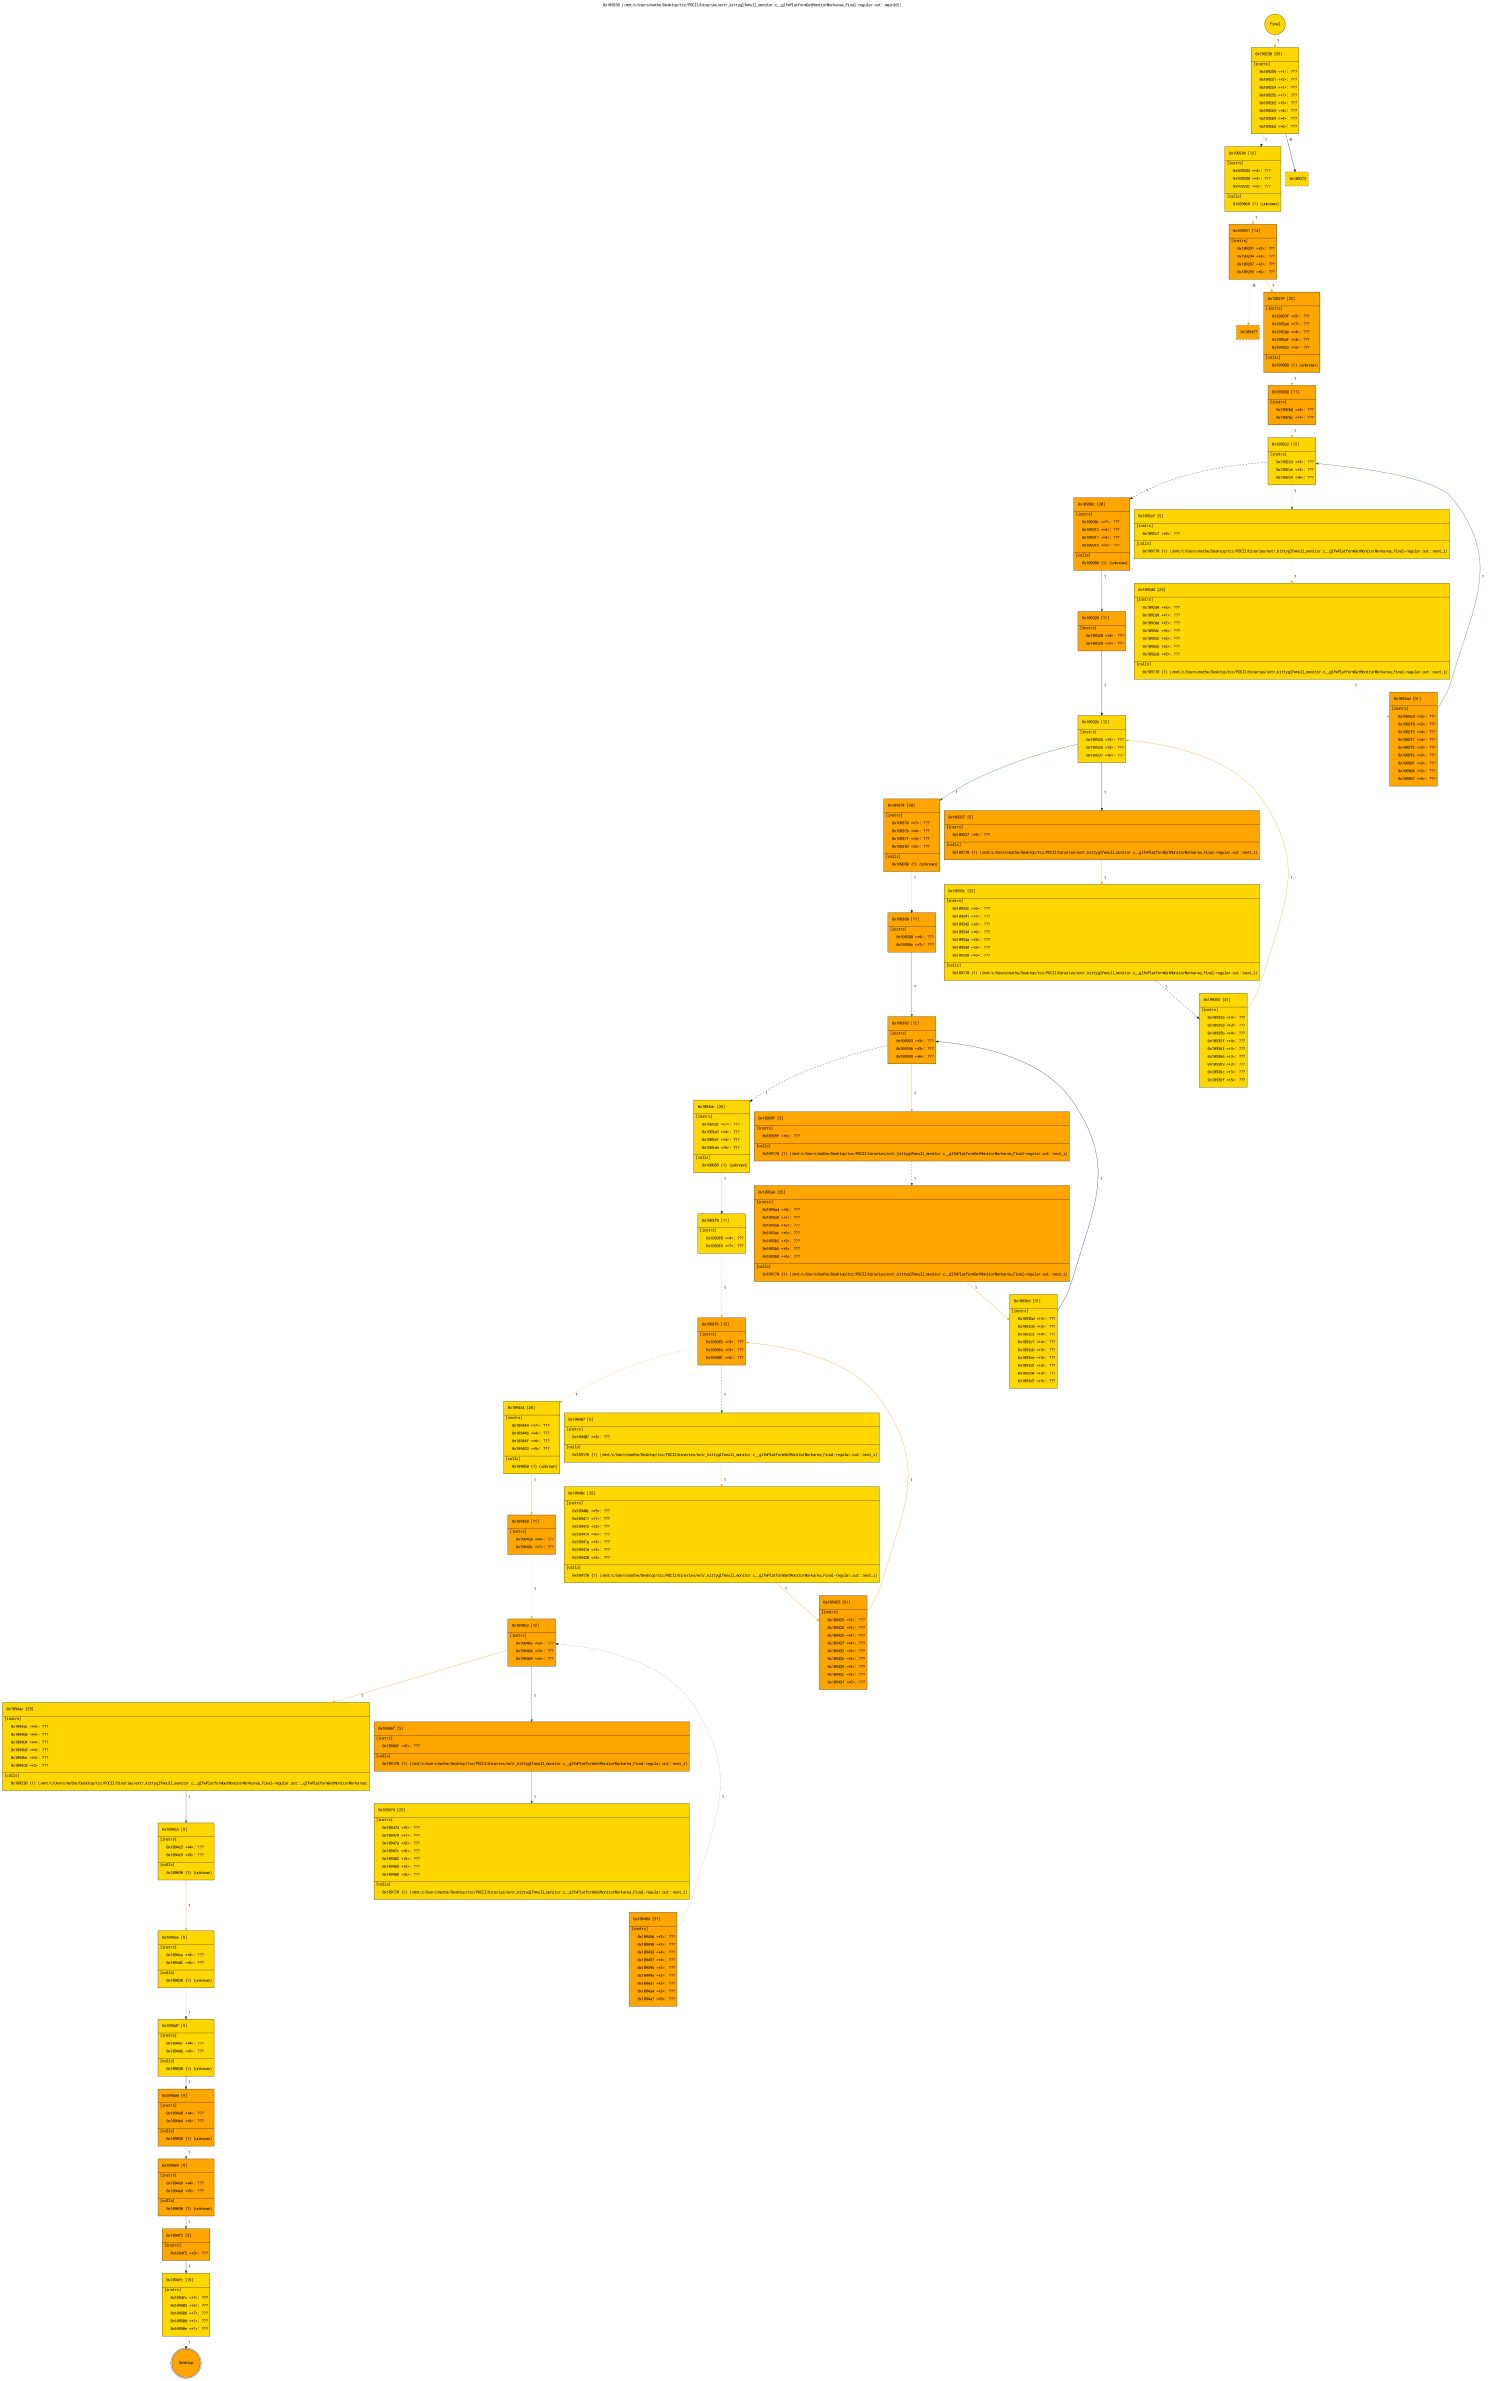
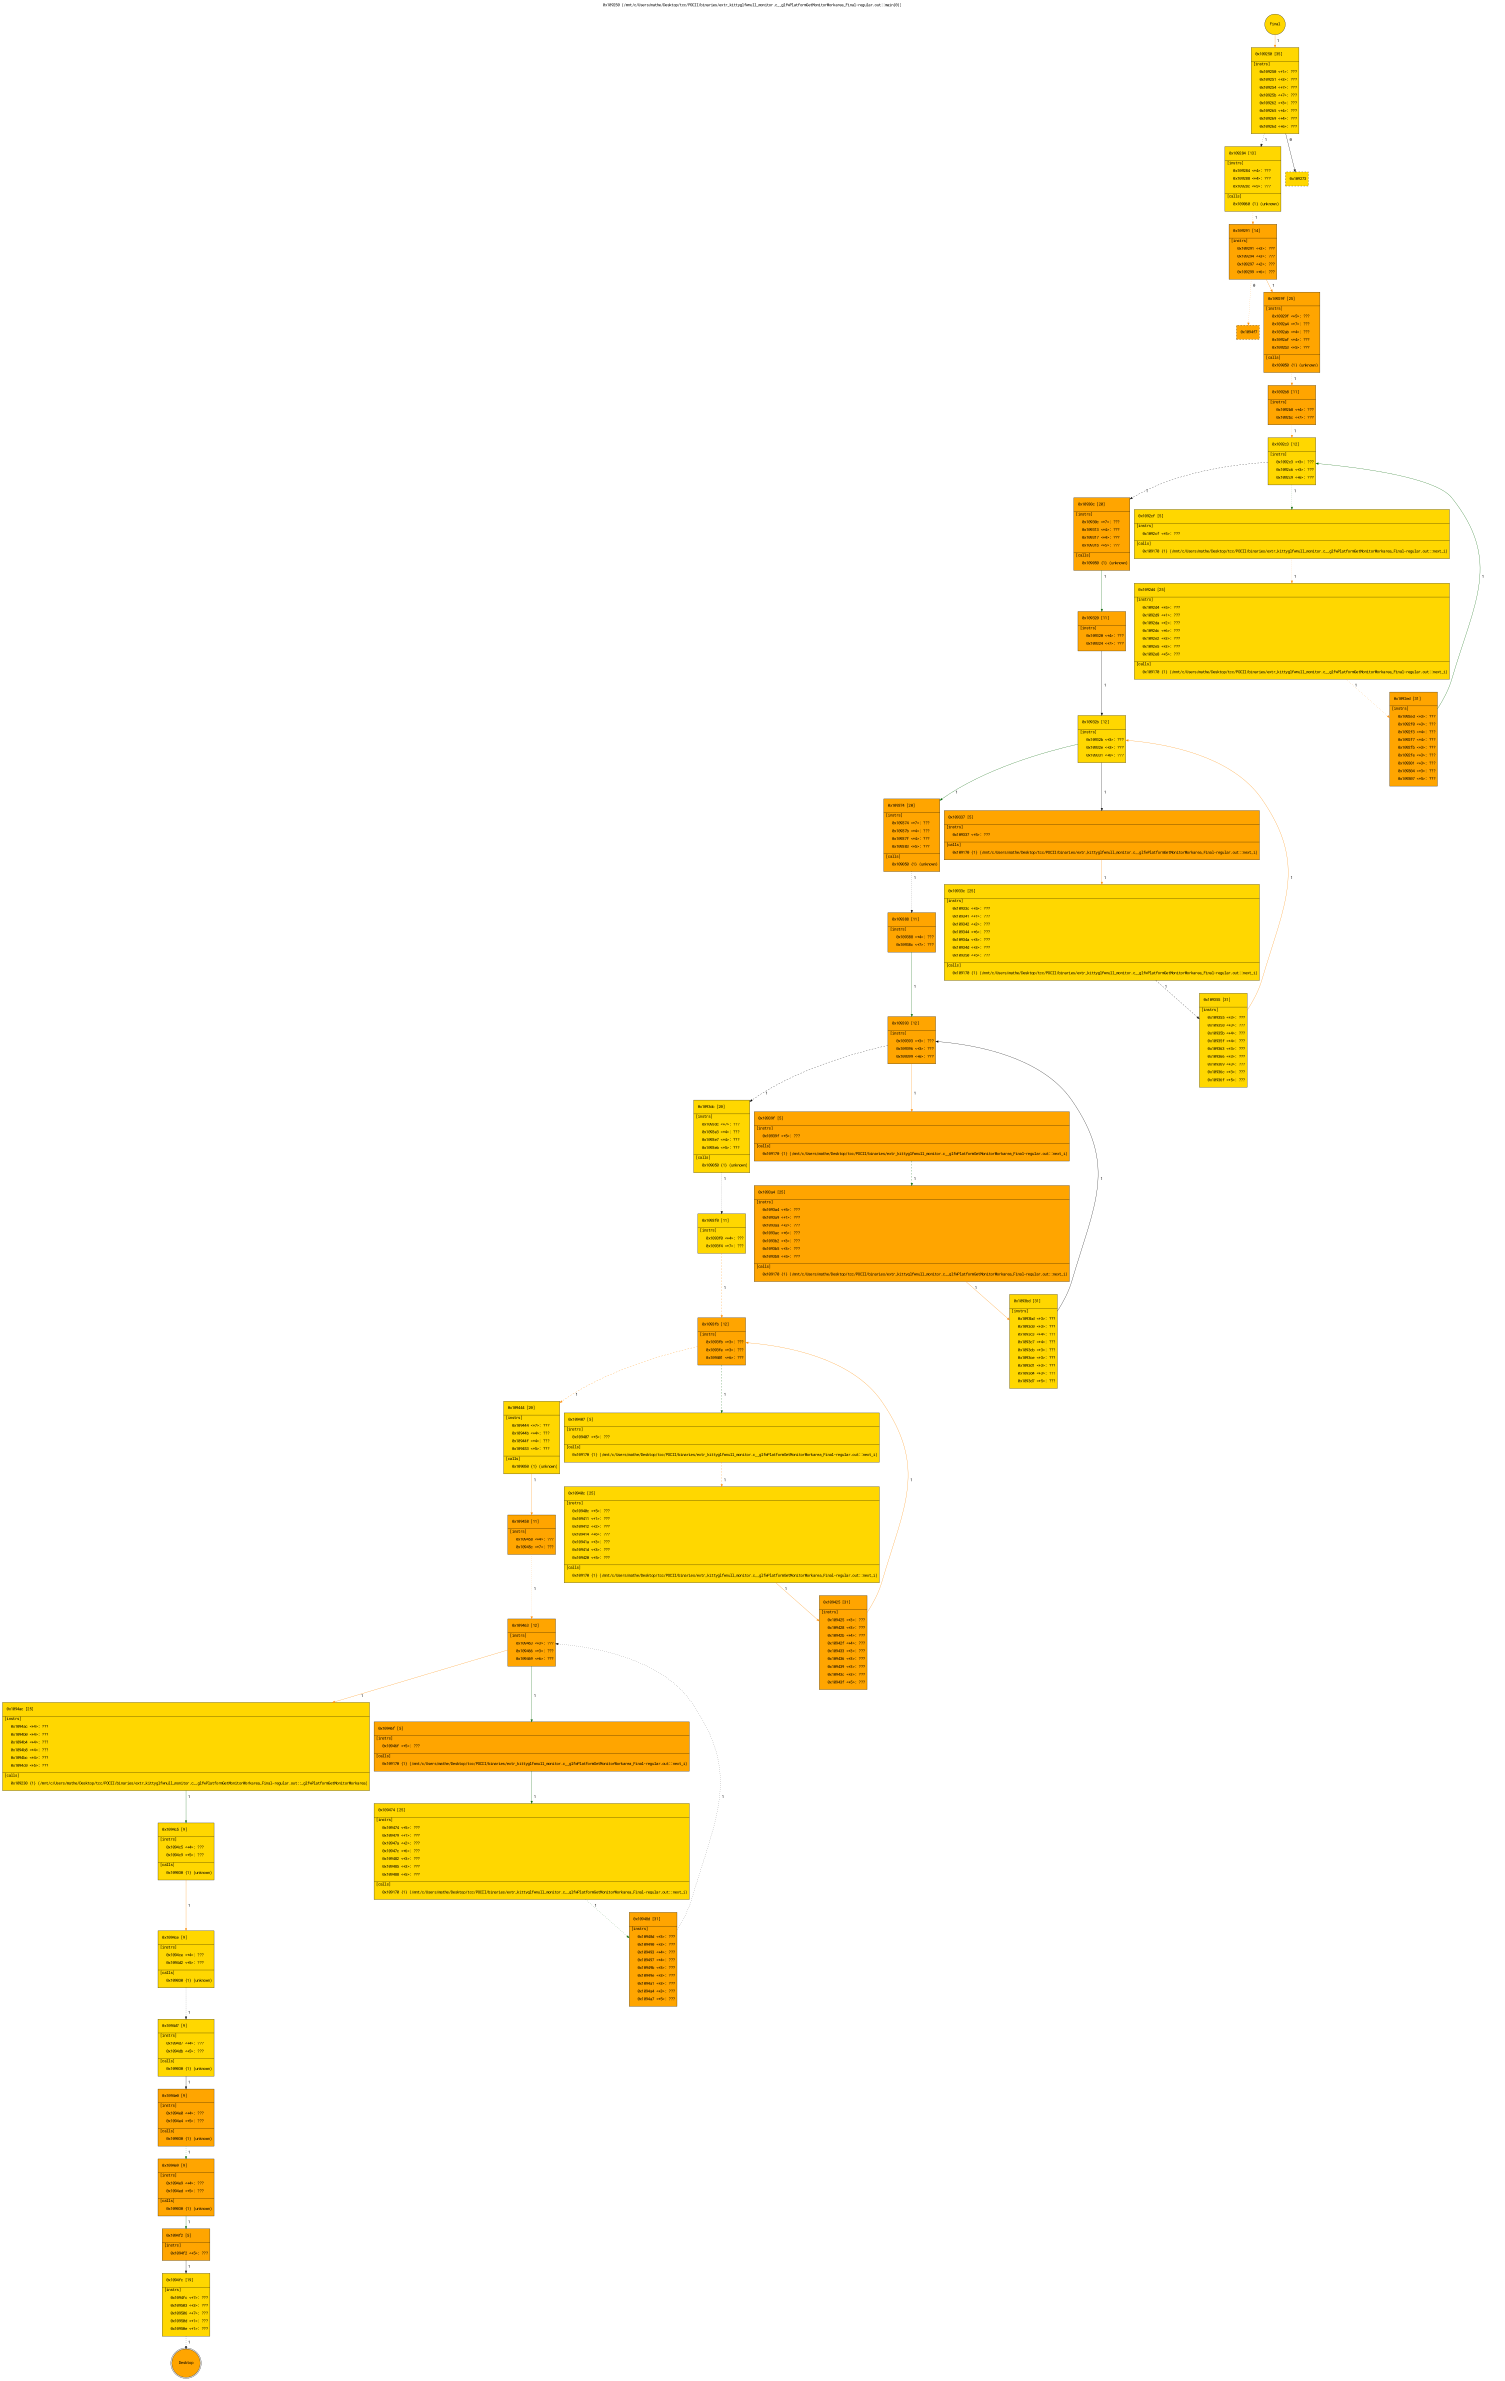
none -> (606, 1918)
